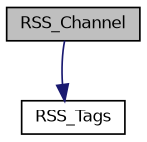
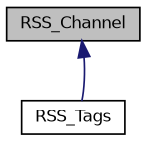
(62, 63) -> (84, 79)
